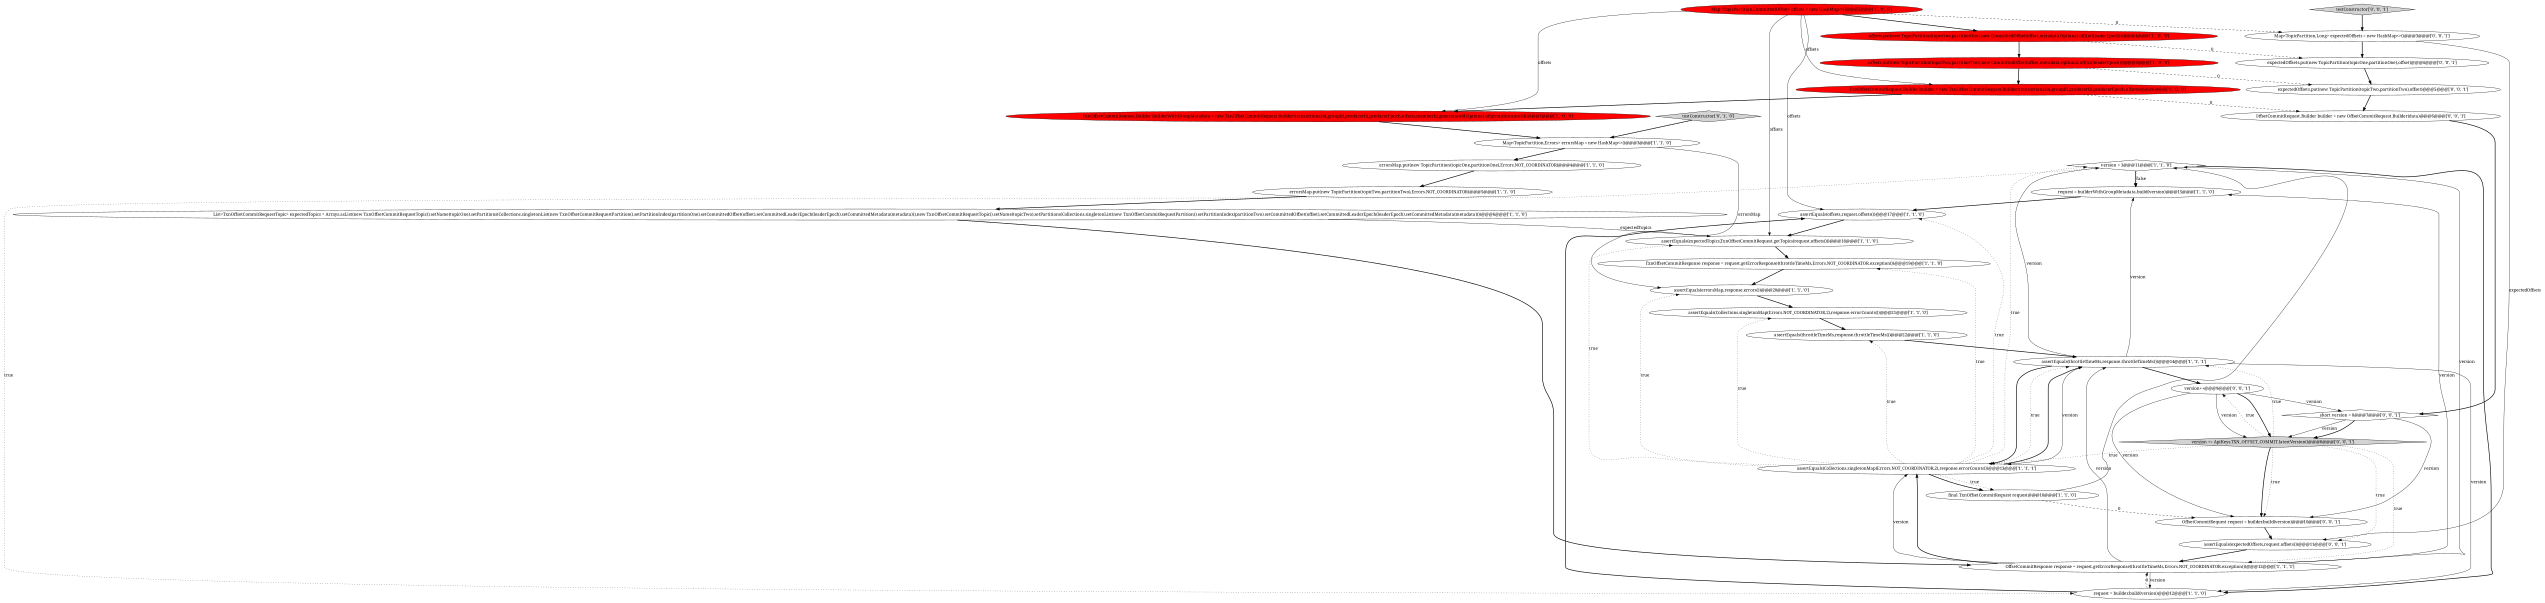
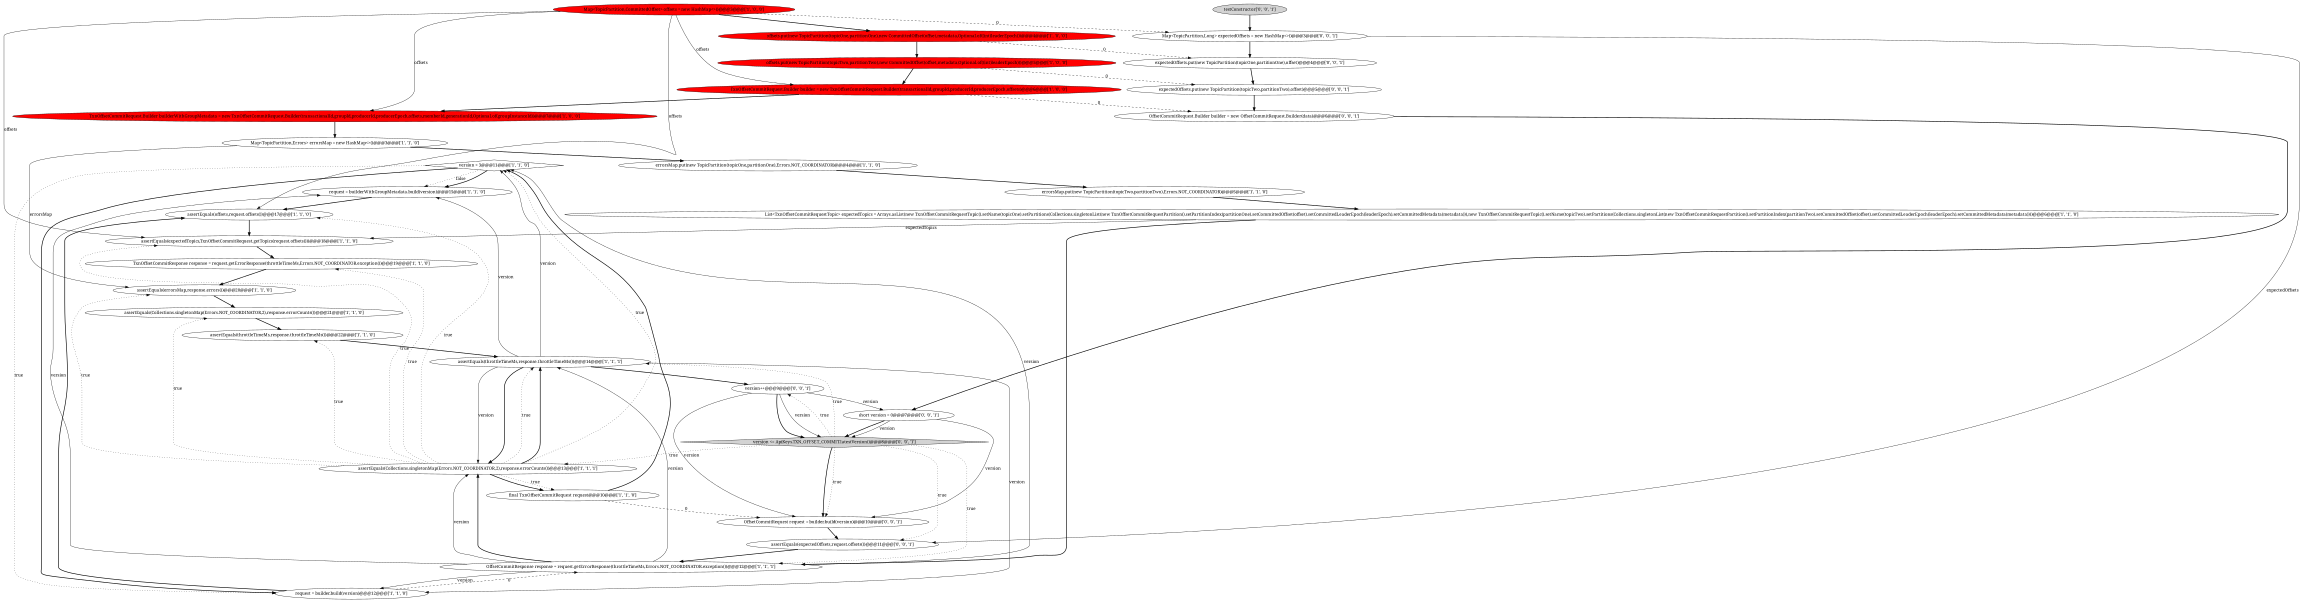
(2362, 10) -> (1250, 10)
(1708, 116) -> none
(2280, 313) -> (648, 317)
(2360, 415) -> (899, 415)
